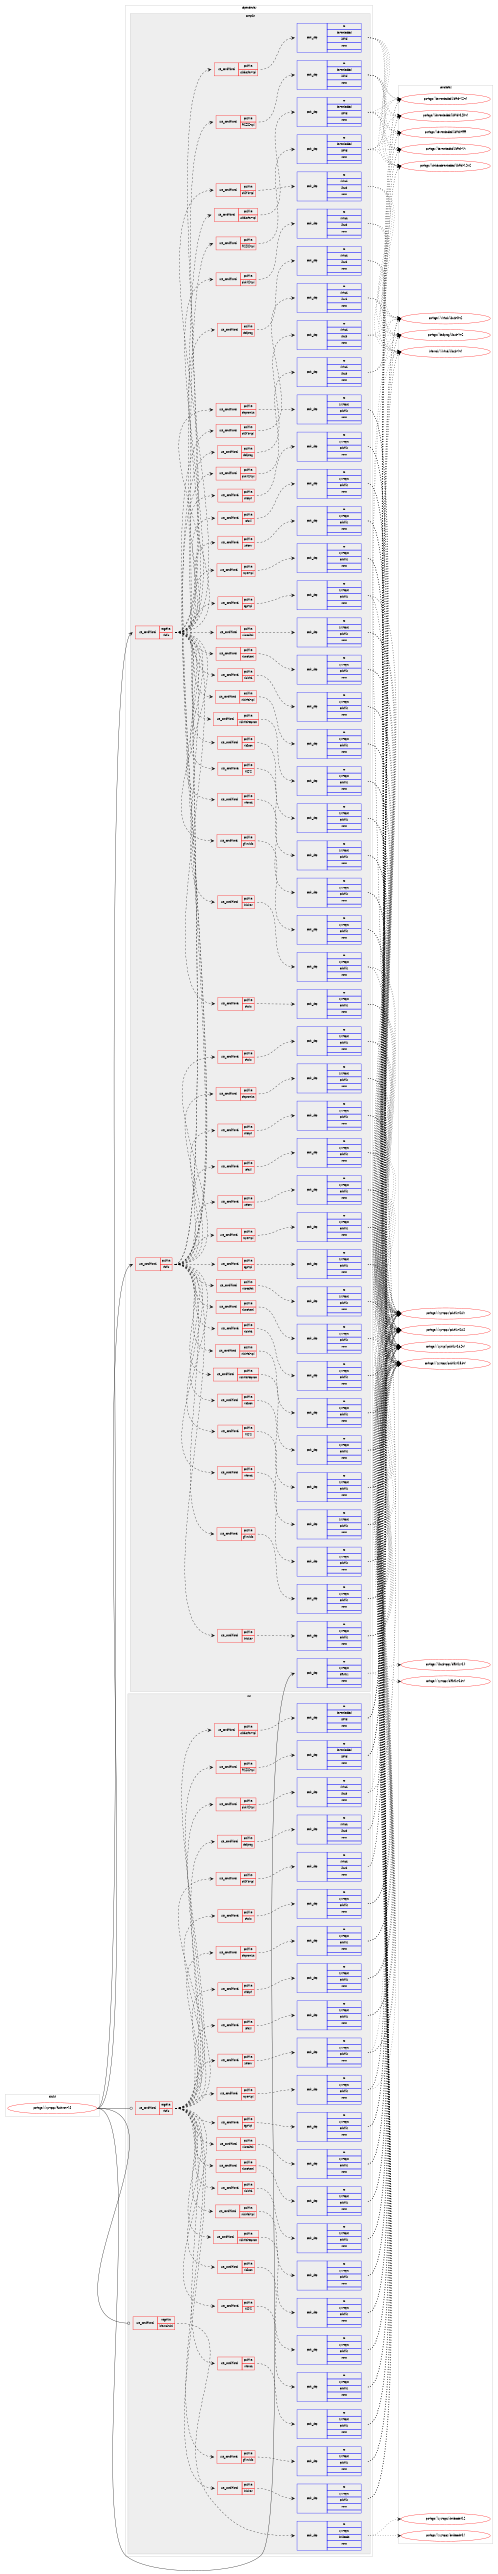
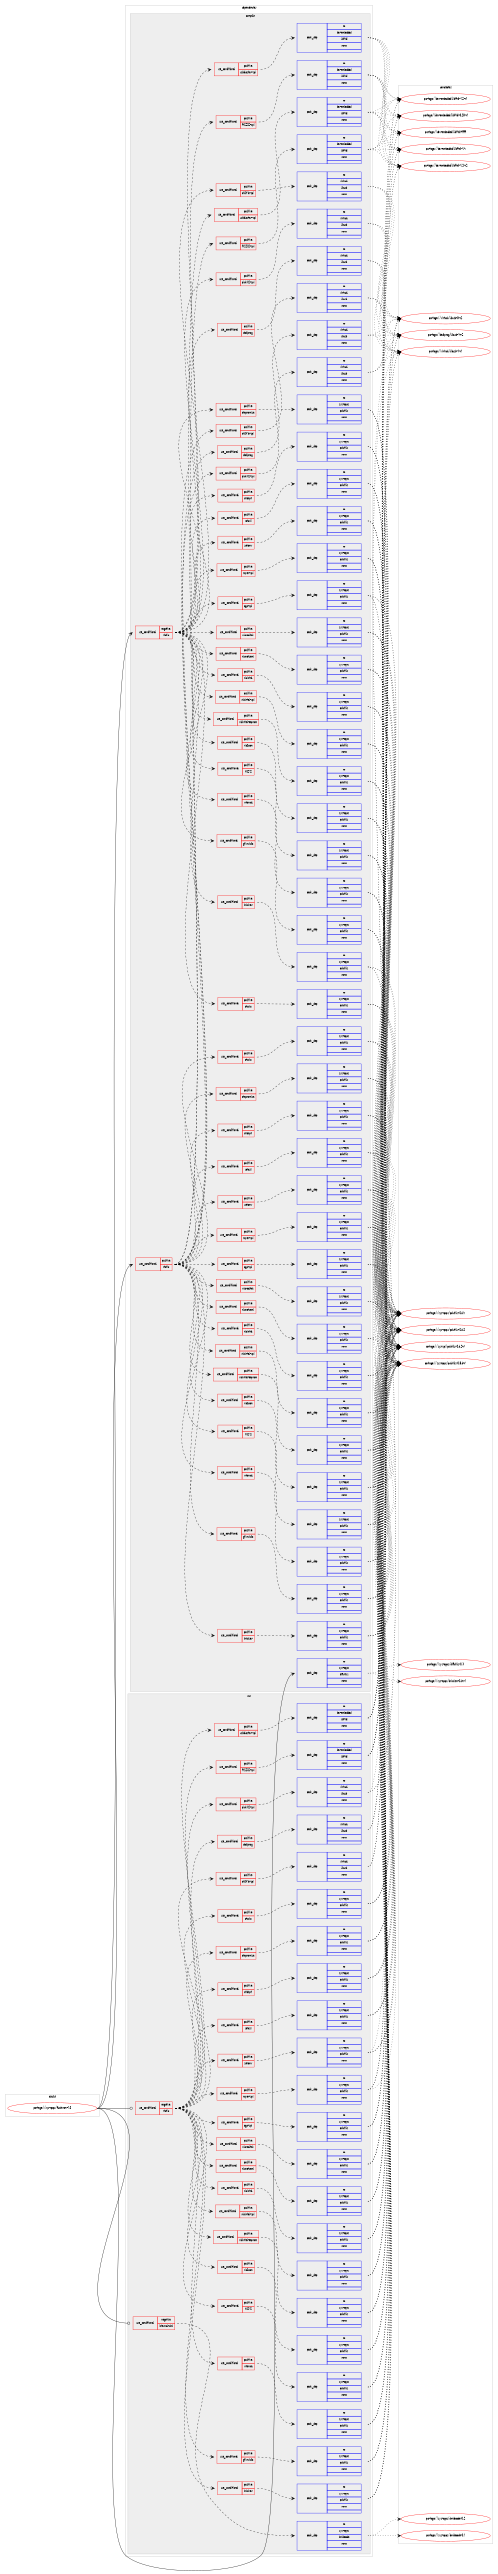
(446, 166) -> (446, 166)
(446, 352) -> (446, 352)
(446, 1665) -> (446, 1665)
(446, 1681) -> (446, 1681)
